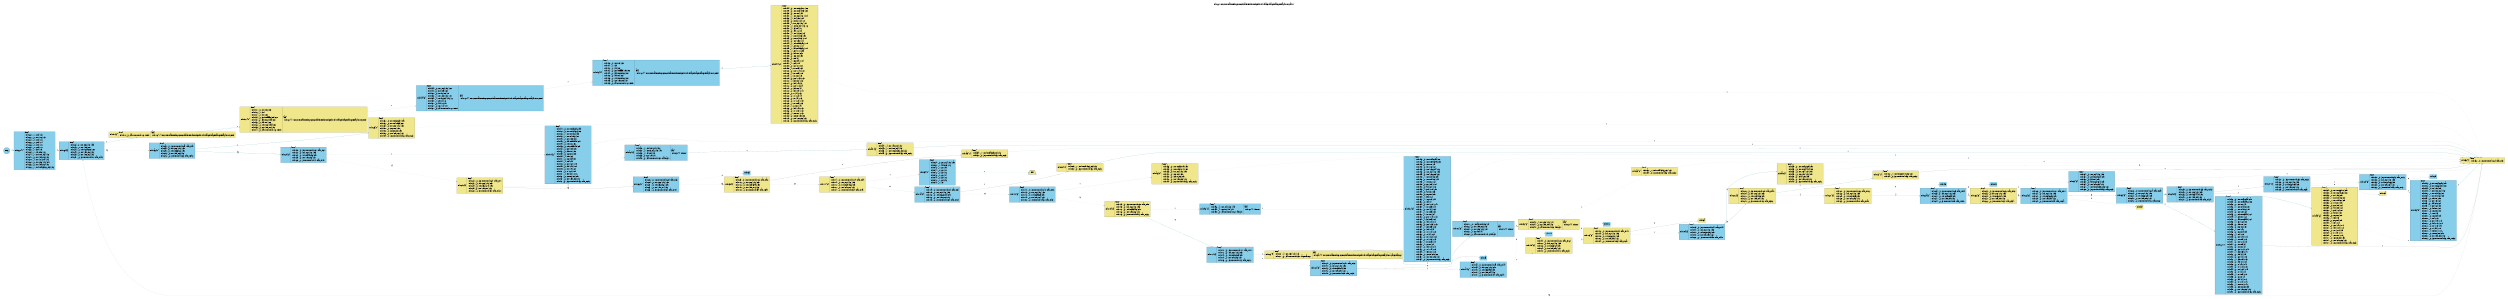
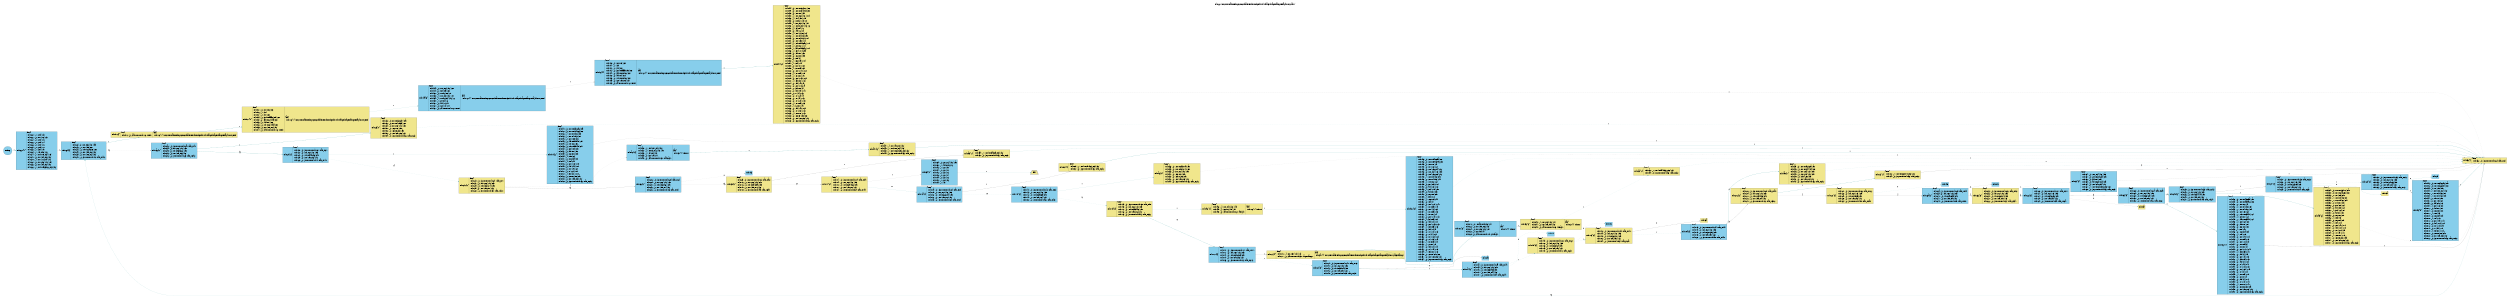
(7, 151) -> (8, 151)
(1230, 209) -> (1232, 209)
